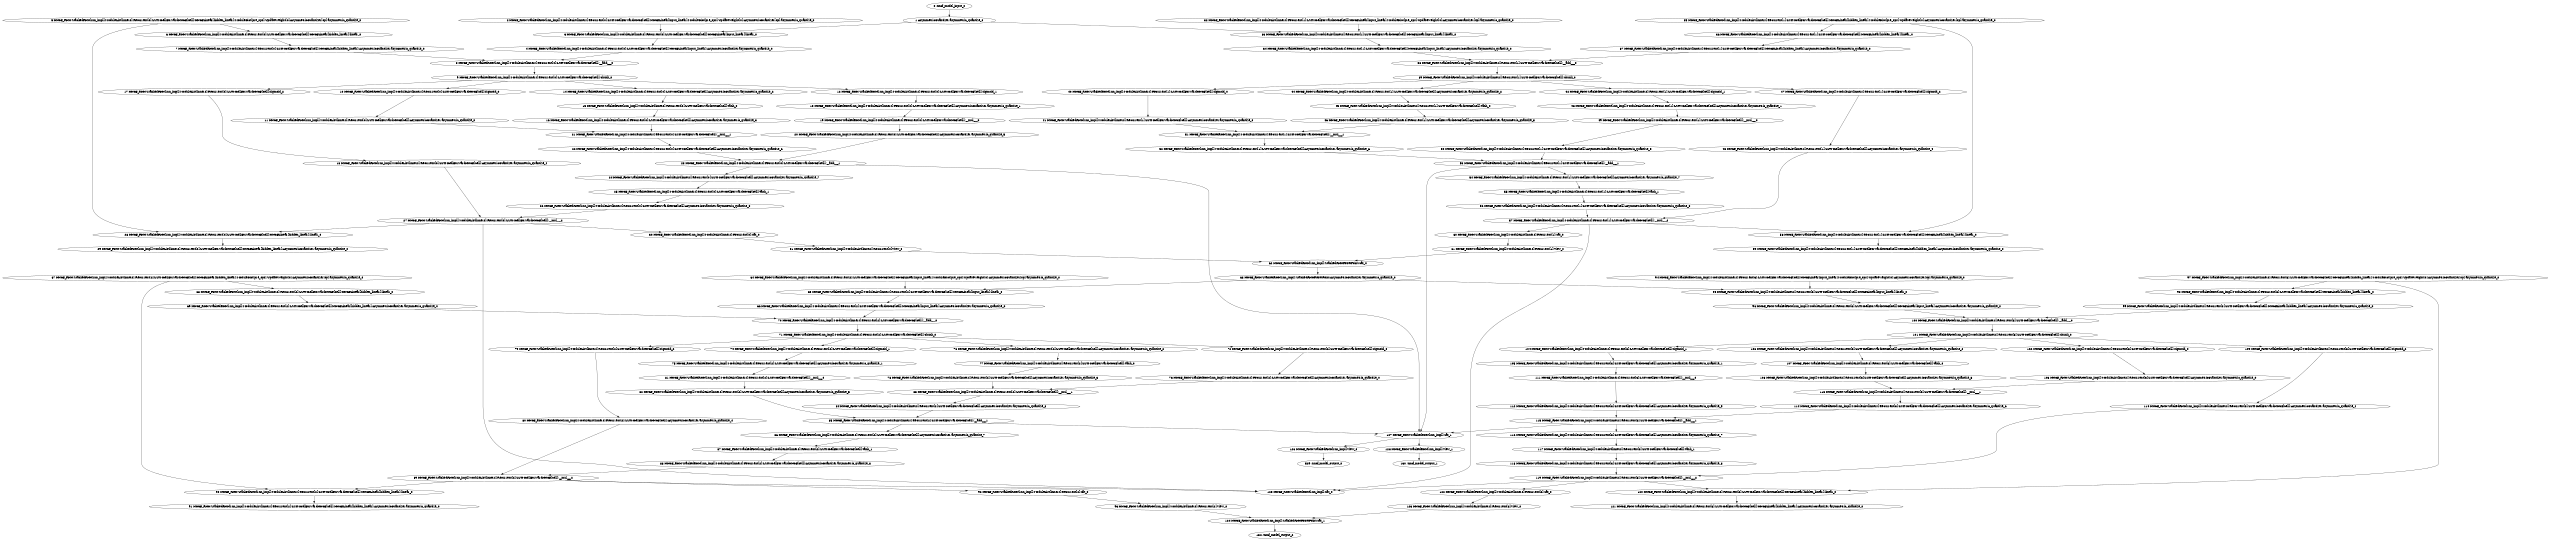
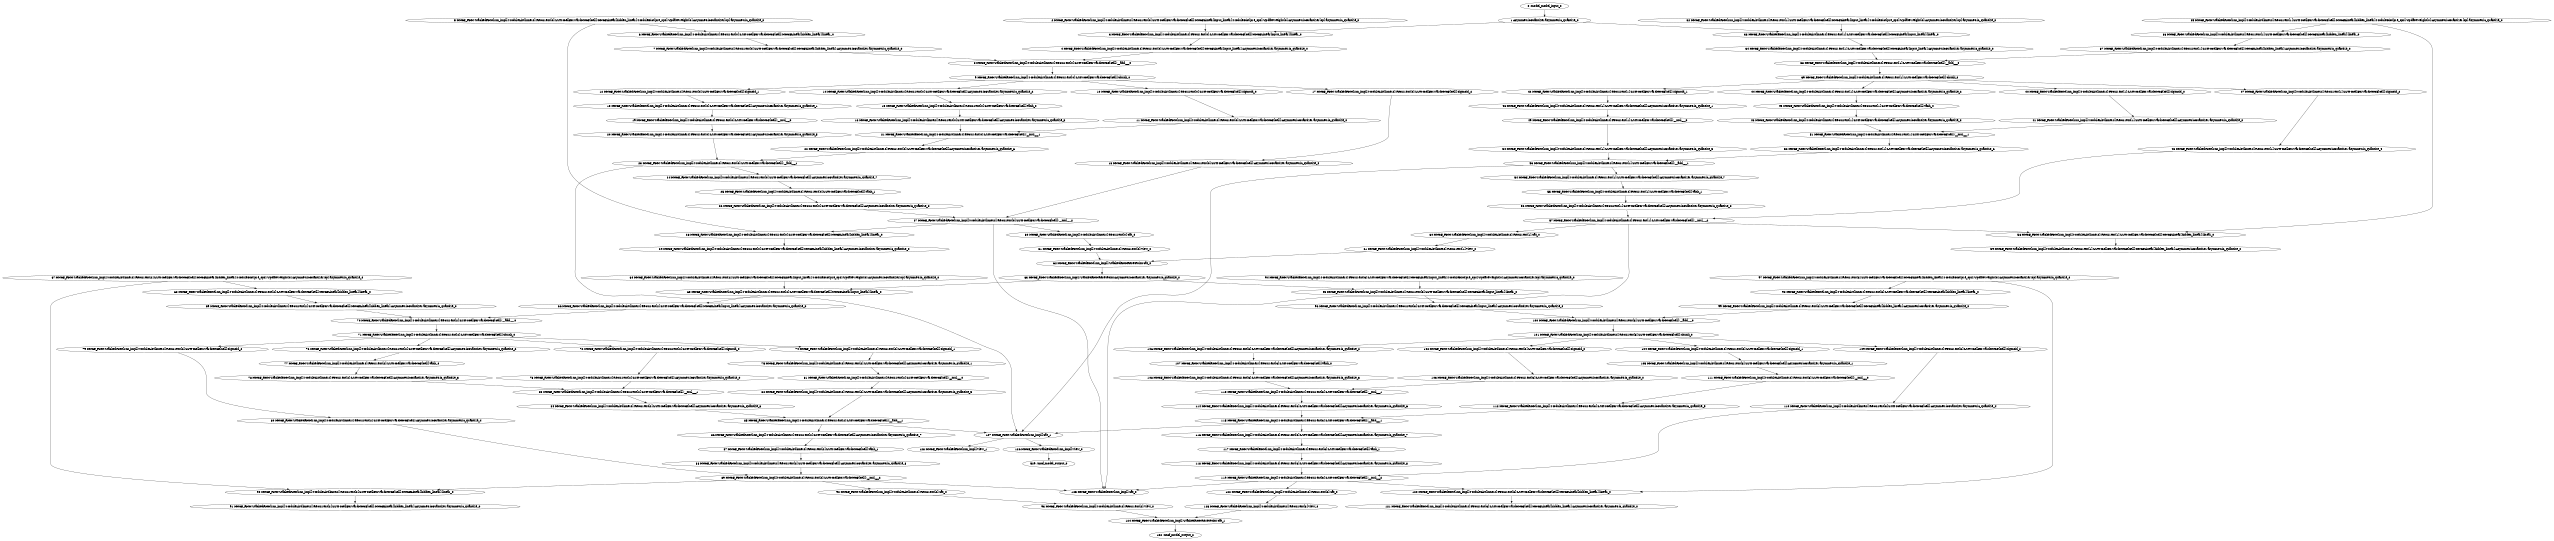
(949, 6) -> (1545, 6)
(1419, 464) -> none
